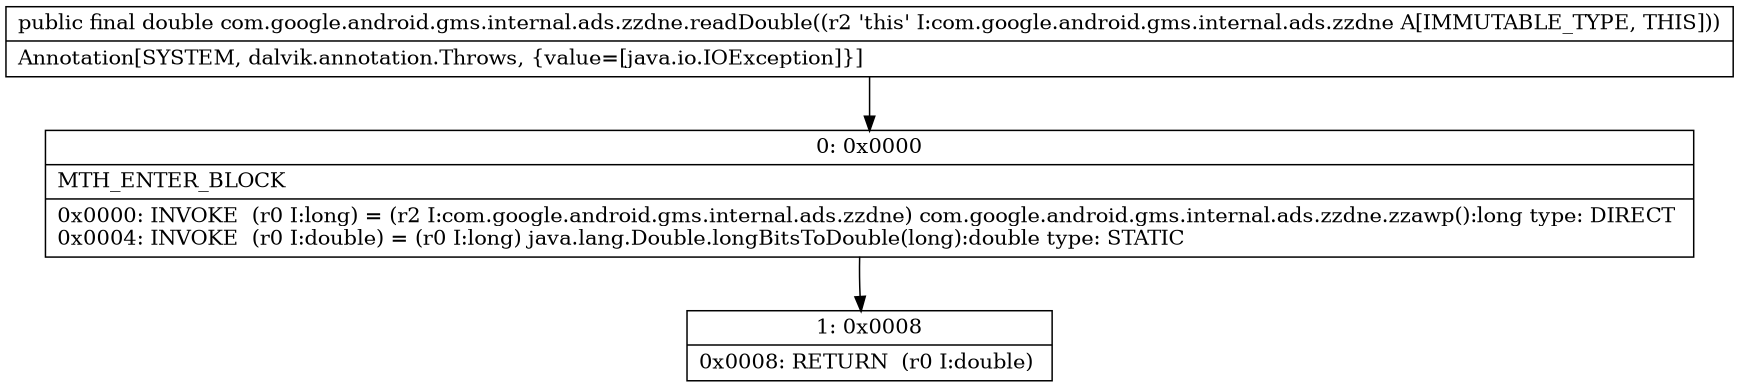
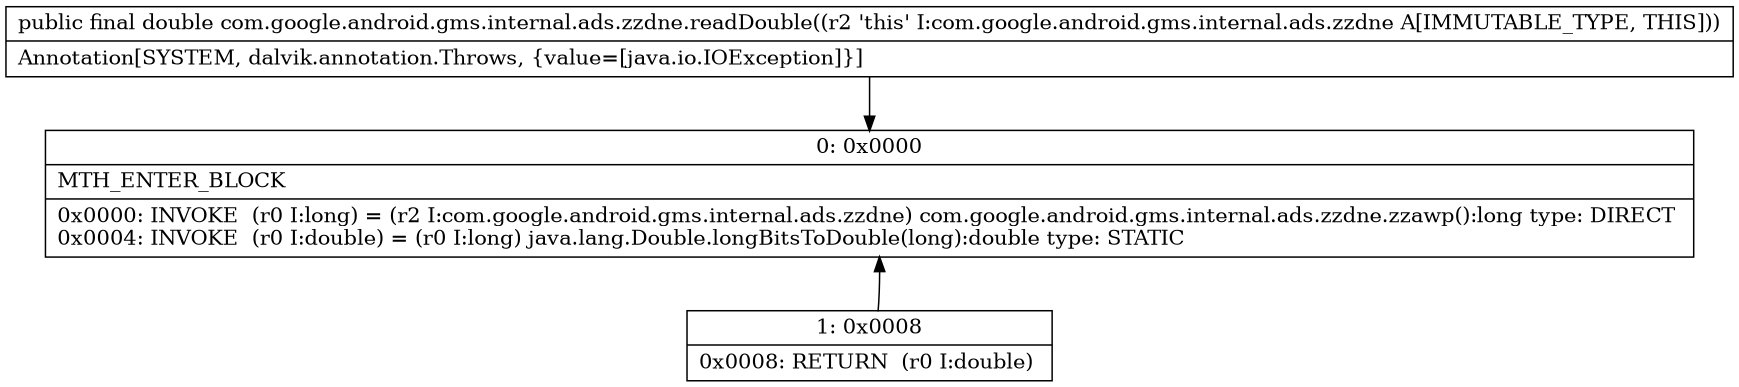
(860, 276) -> (879, 292)
